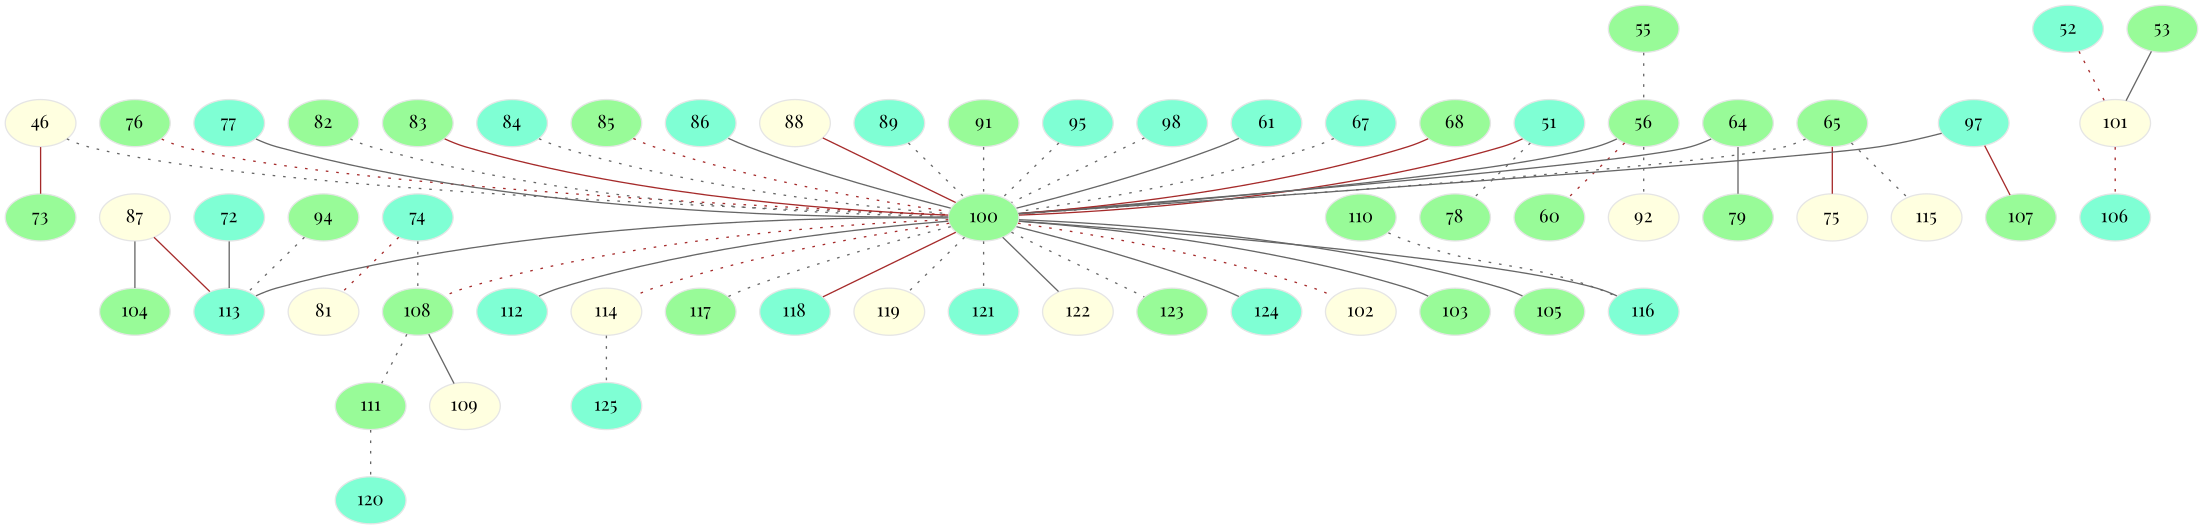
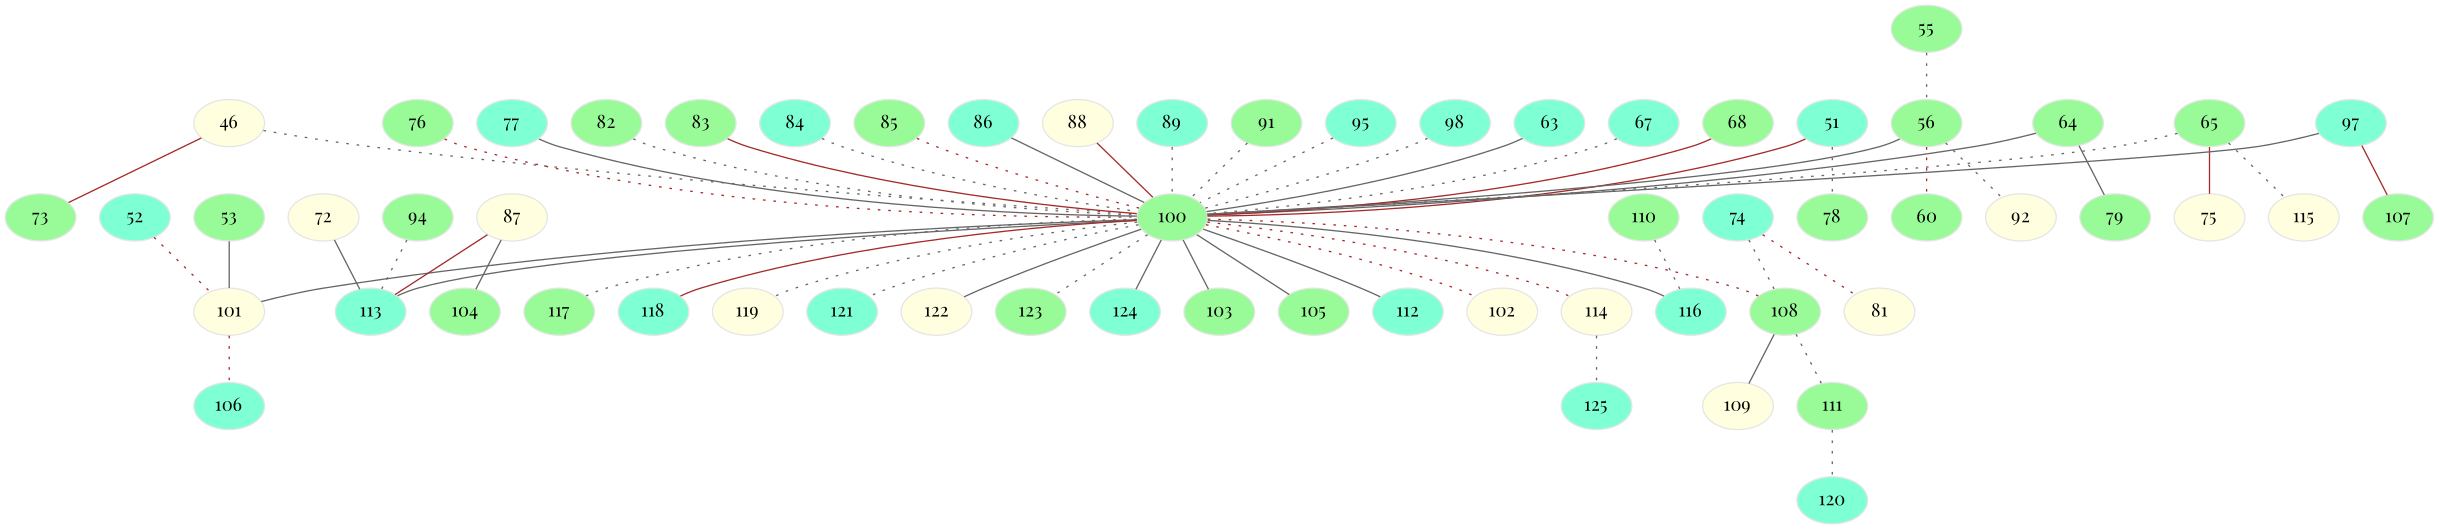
(1267, 123) -> (1549, 123)
(229, 217) -> (324, 217)
none -> (697, 245)
